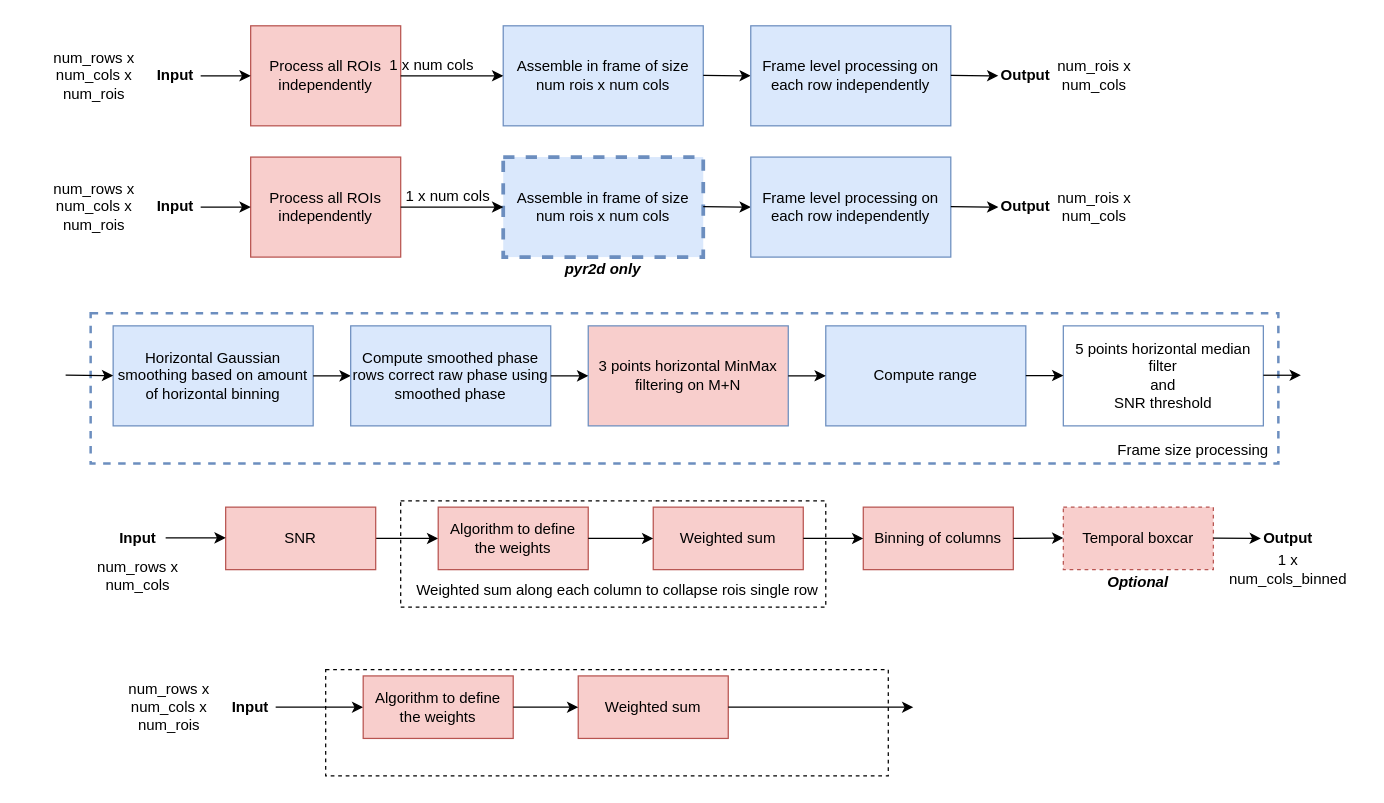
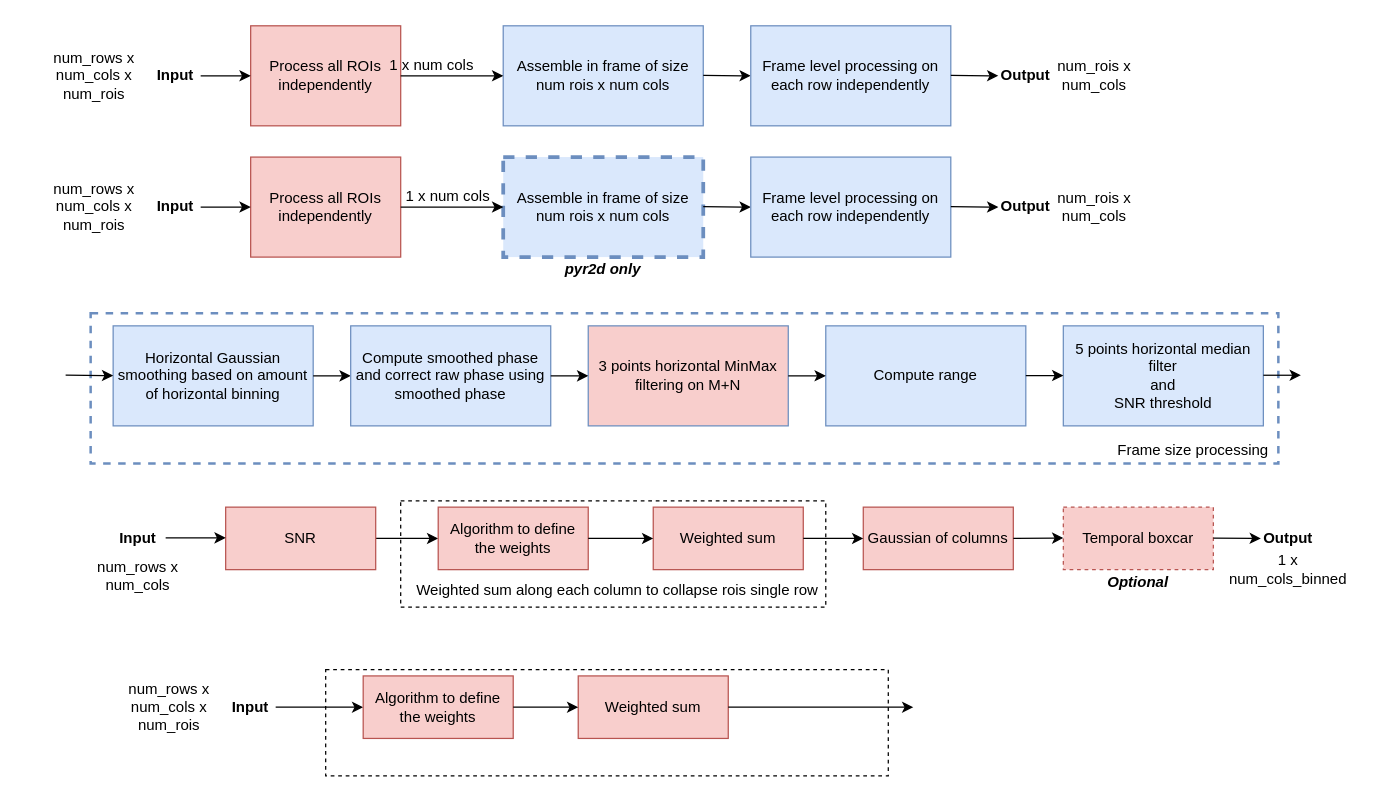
(451, 376) -> (451, 376)
(1163, 376) -> (1163, 376)
(938, 538) -> (938, 538)
